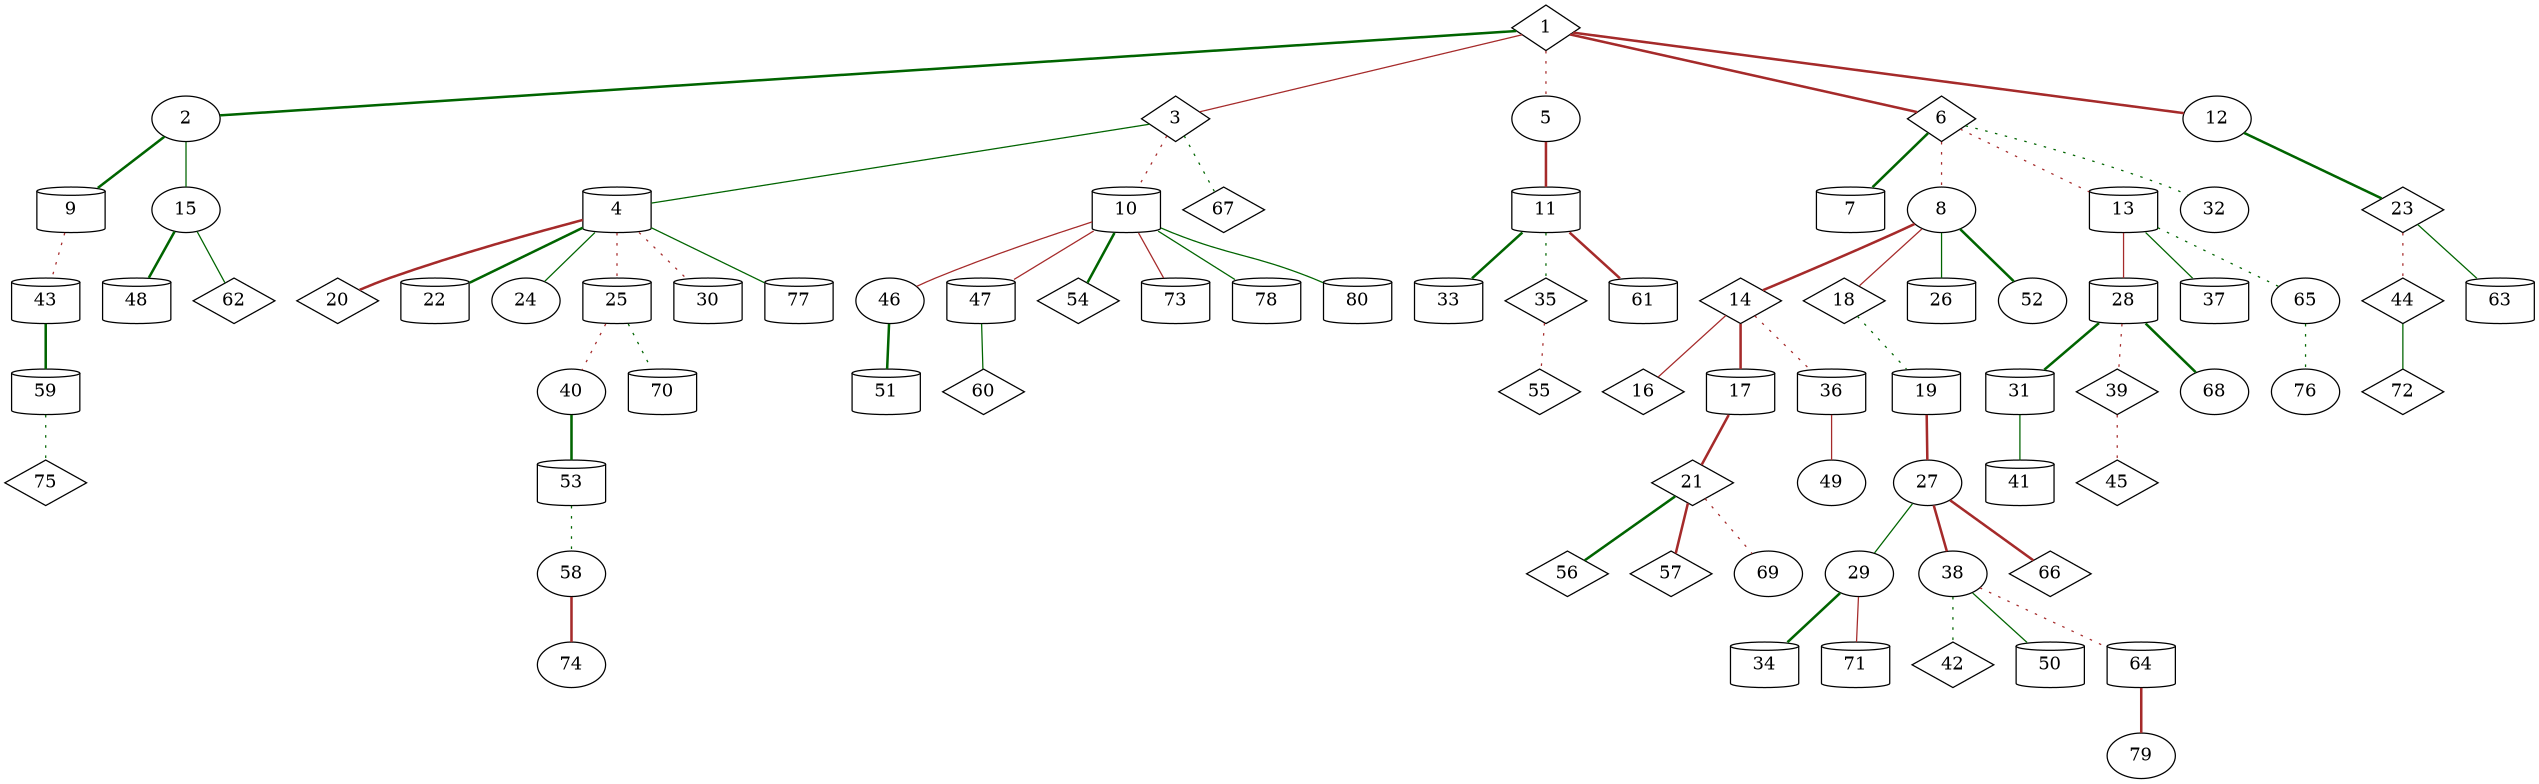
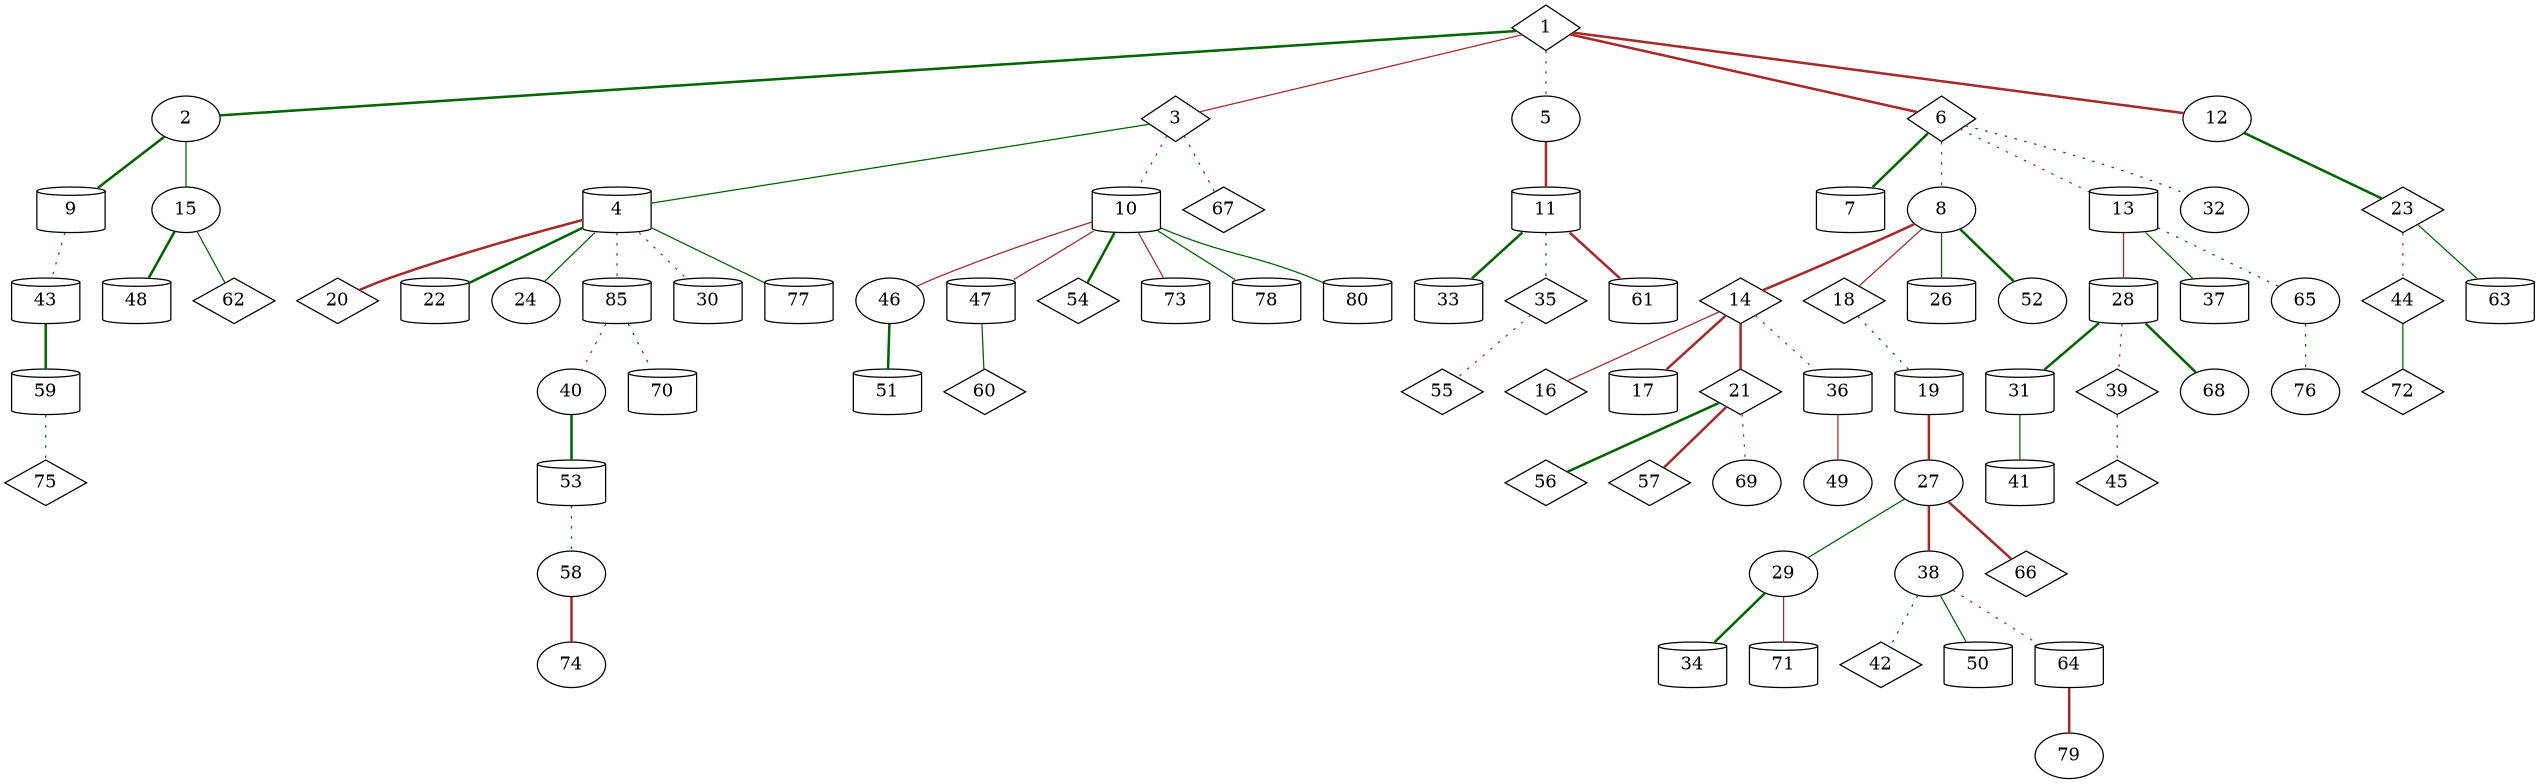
(617, 301) -> (617, 301)
(1715, 440) -> (1741, 346)
